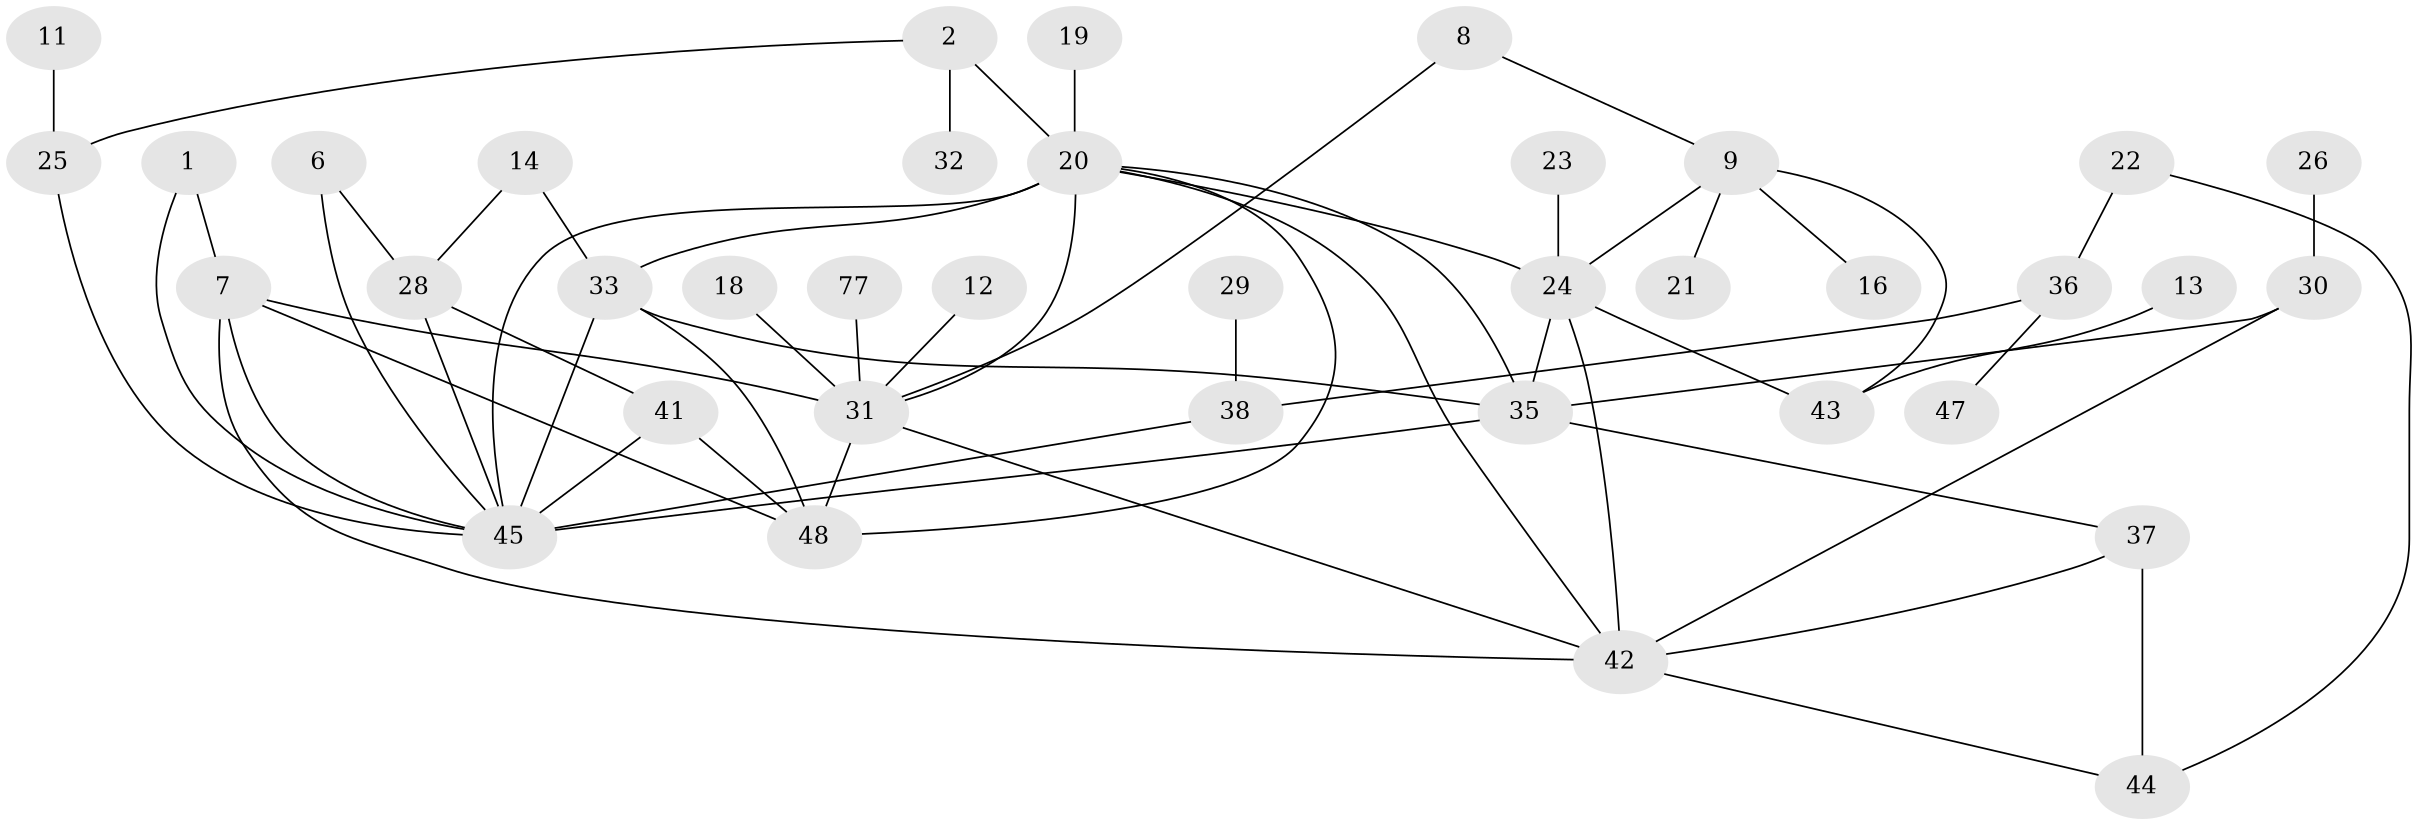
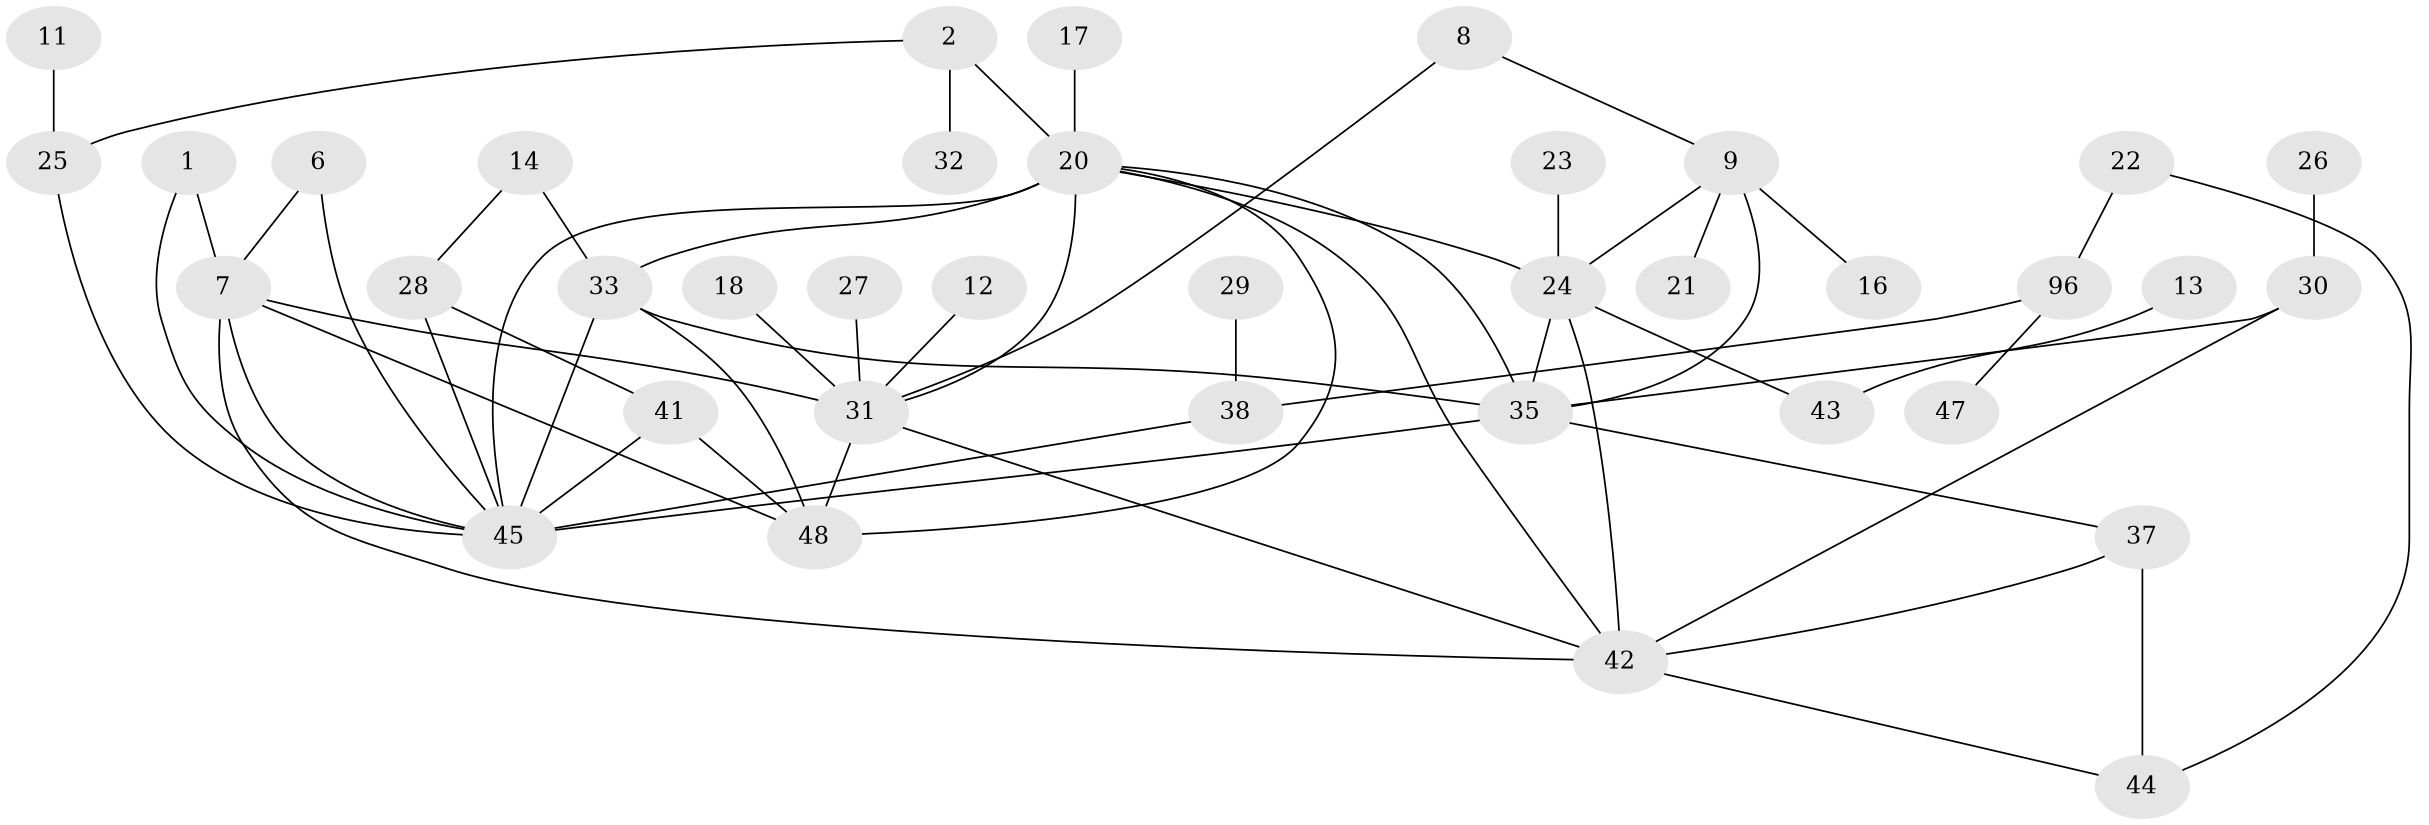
(1075, 38) -> (1075, 38)
(367, 225) -> (271, 225)
(1932, 251) -> (1734, 333)
(855, 288) -> (855, 288)
(2064, 288) -> (2064, 288)
